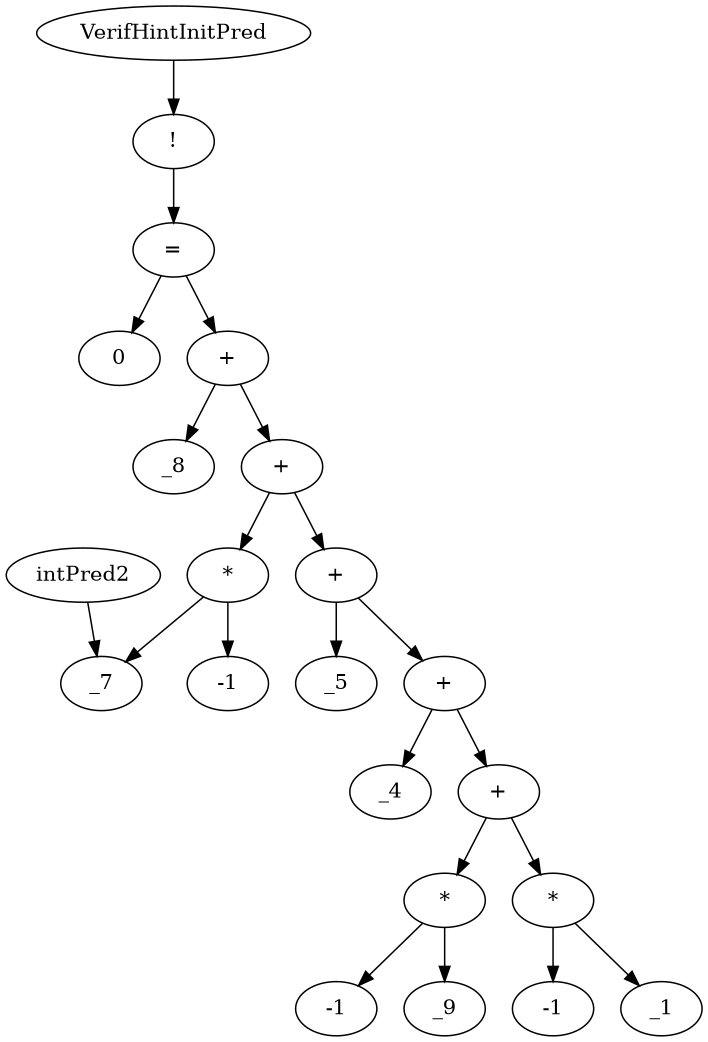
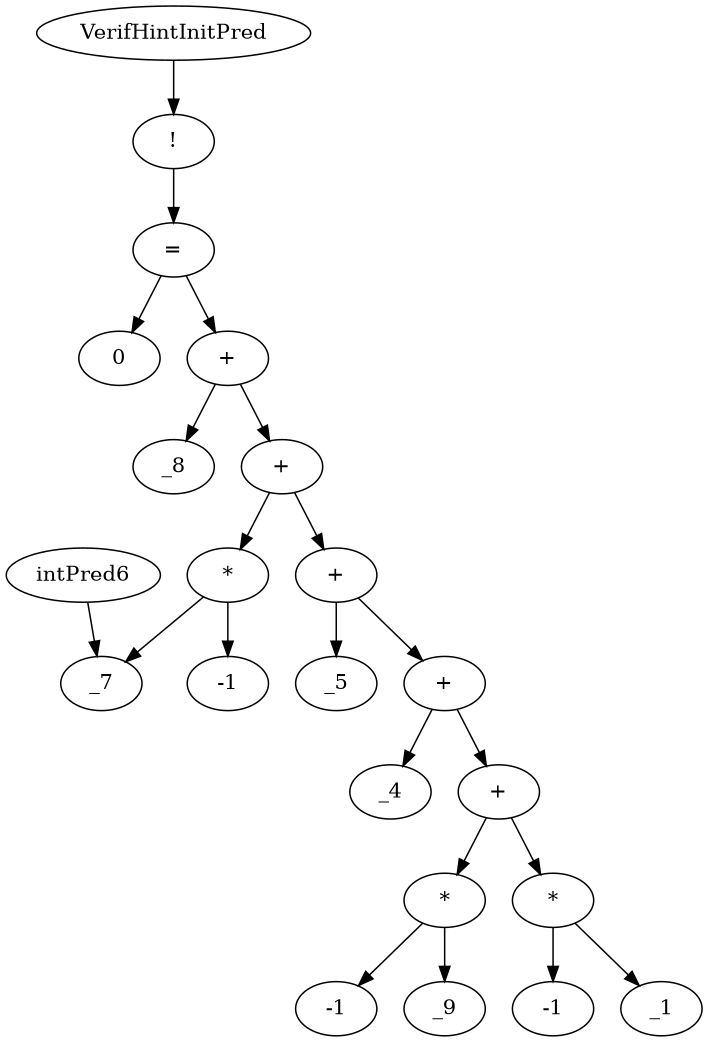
(83, 575) -> (83, 575)
